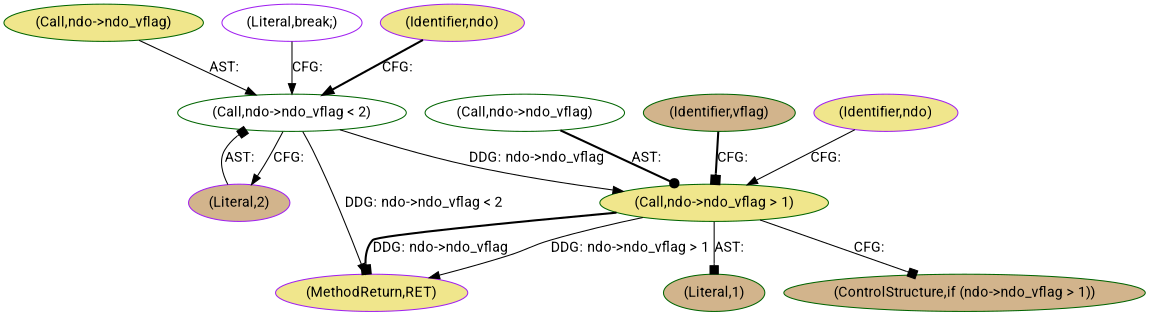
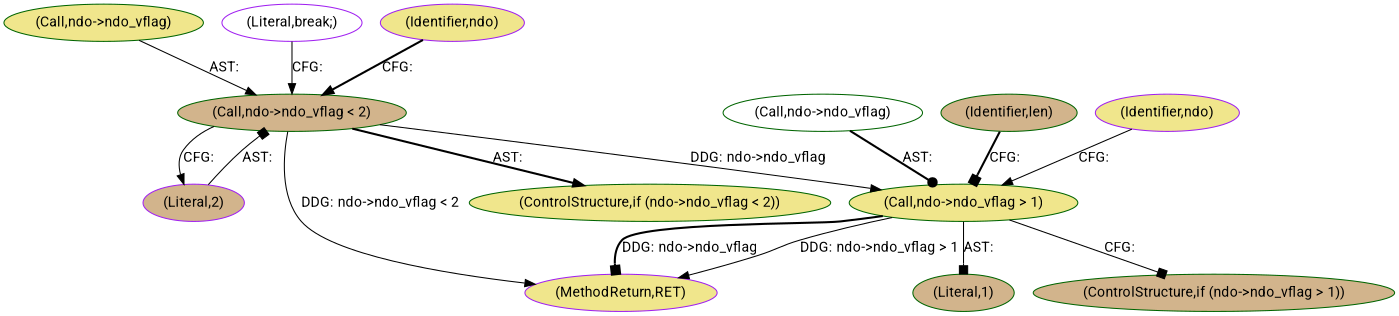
(292, 113) -> (292, 113)
(719, 113) -> (1009, 113)
none -> (650, 203)
